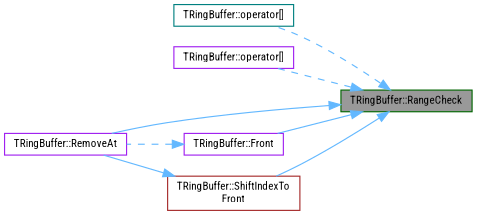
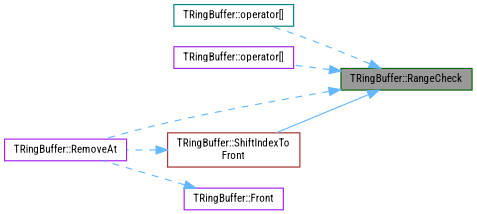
(220, 116) -> (216, 112)
(314, 124) -> none
(134, 164) -> (141, 150)
